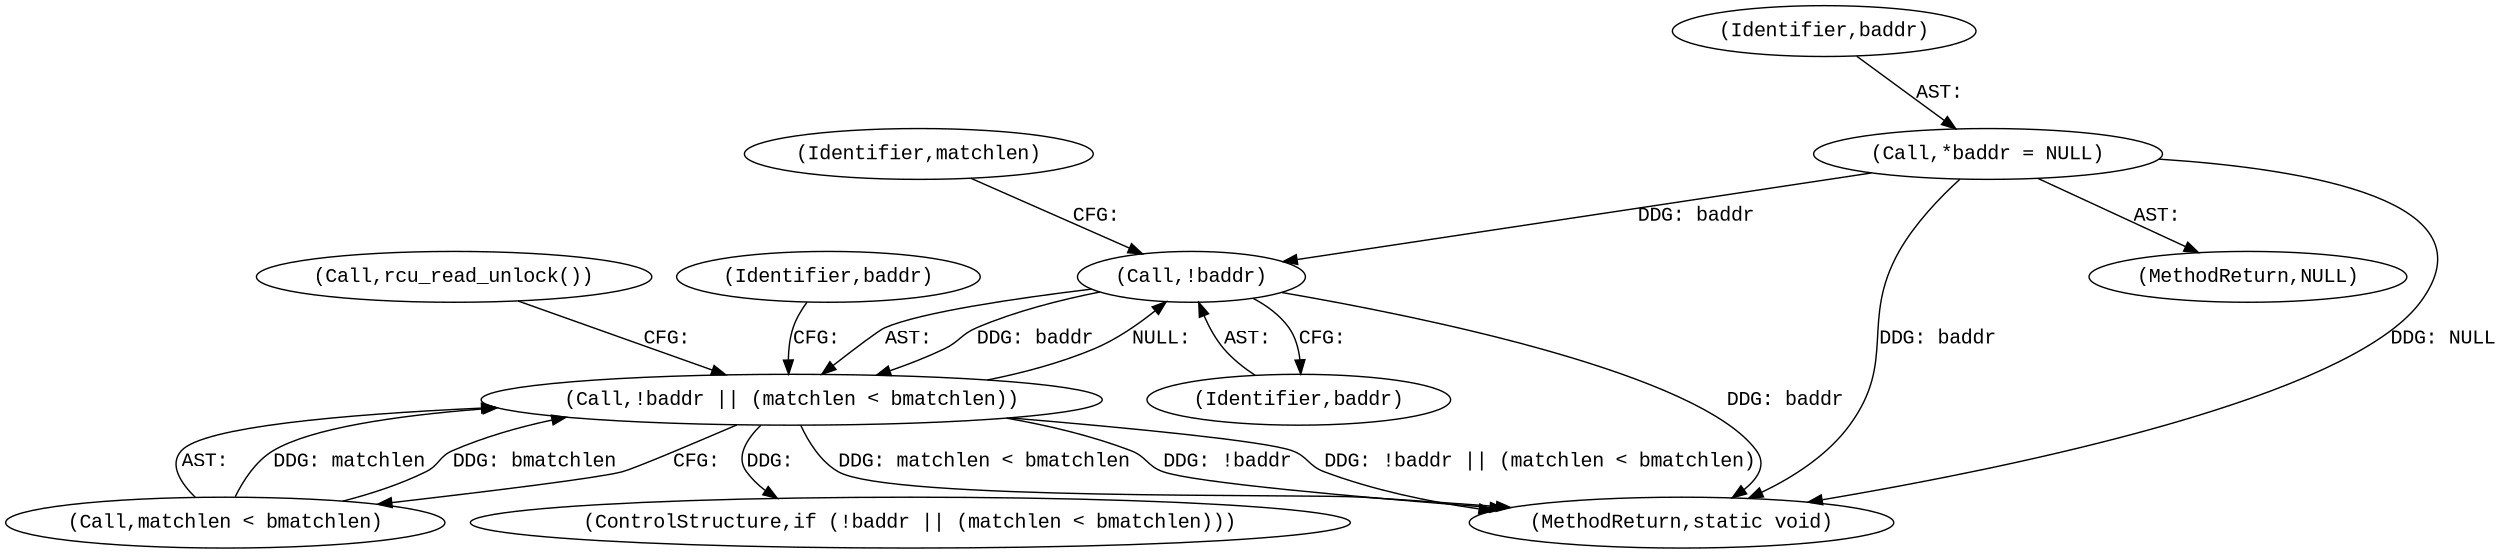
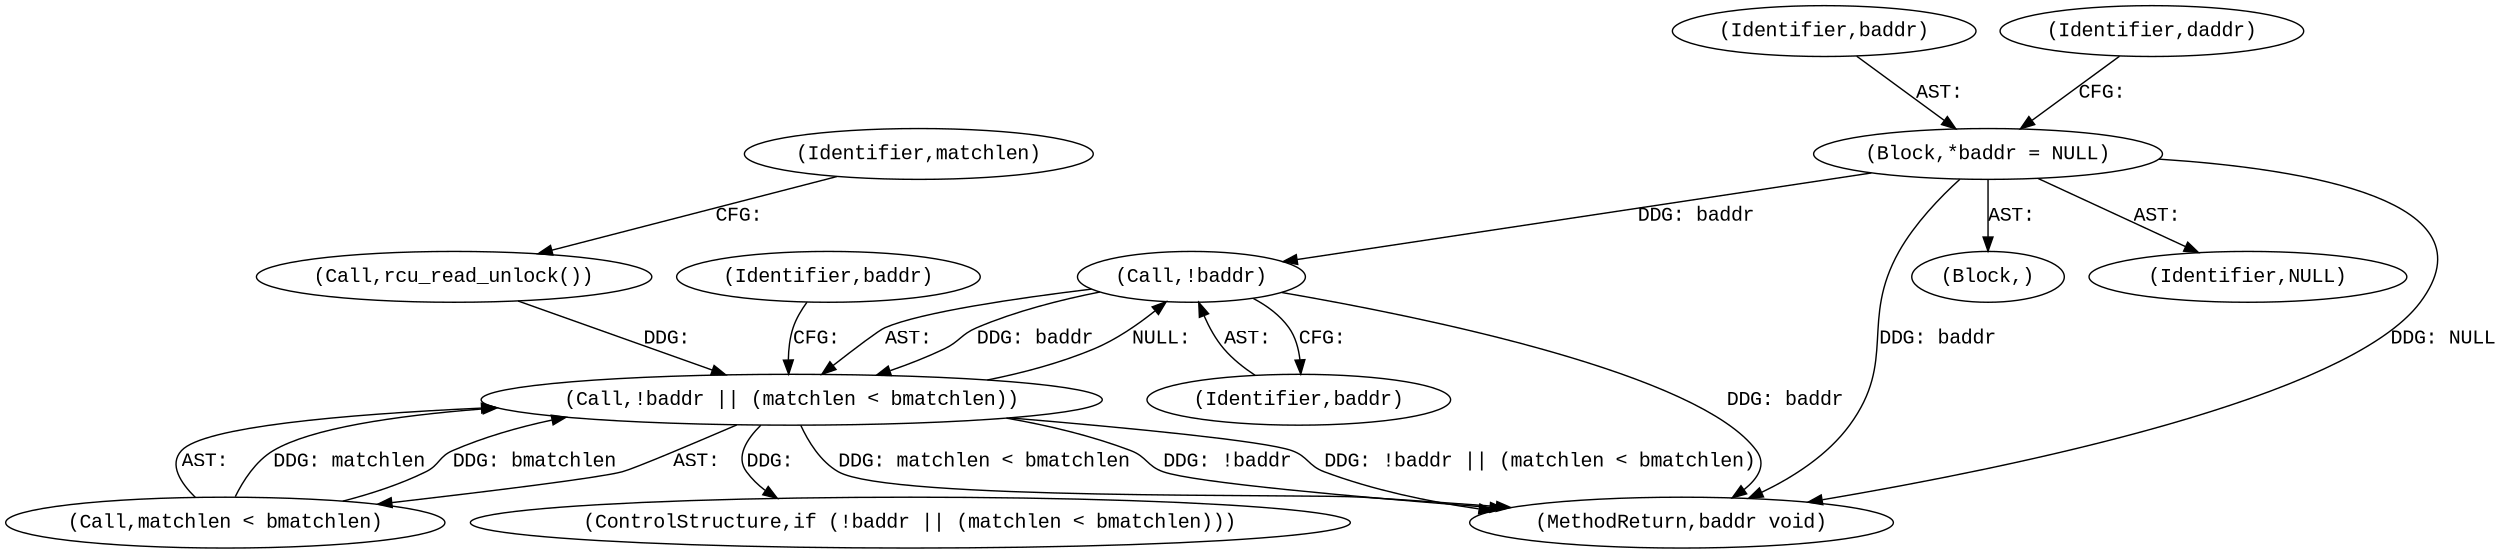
none -> (2152, 31)
(1988, 154) -> (1988, 154)
(1050, 213) -> (694, 213)
none -> (1988, 277)
(2248, 277) -> (2248, 277)
(673, 338) -> (673, 338)
(703, 461) -> (703, 461)
(1682, 523) -> (1682, 523)
